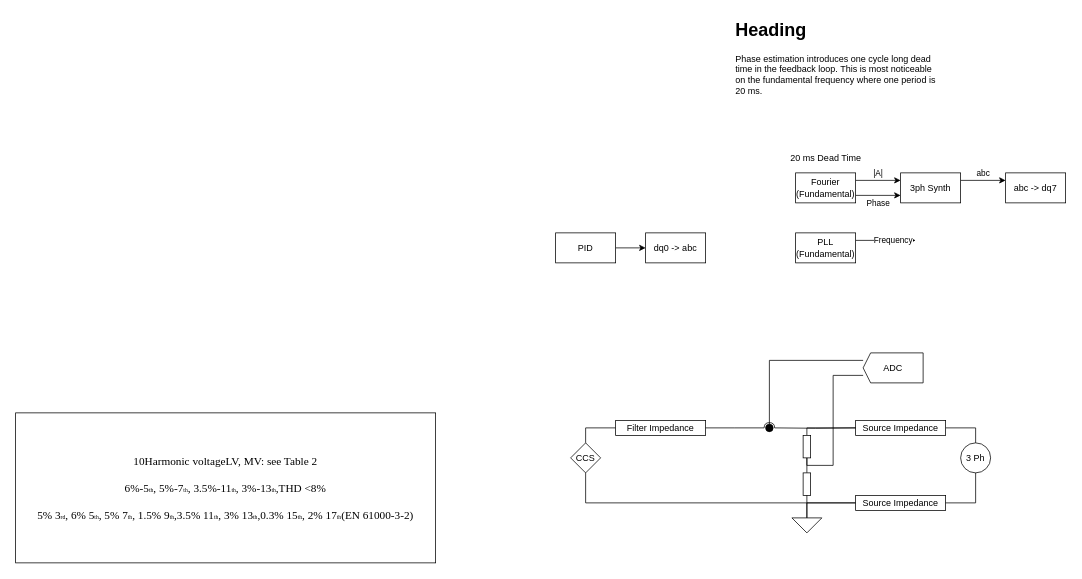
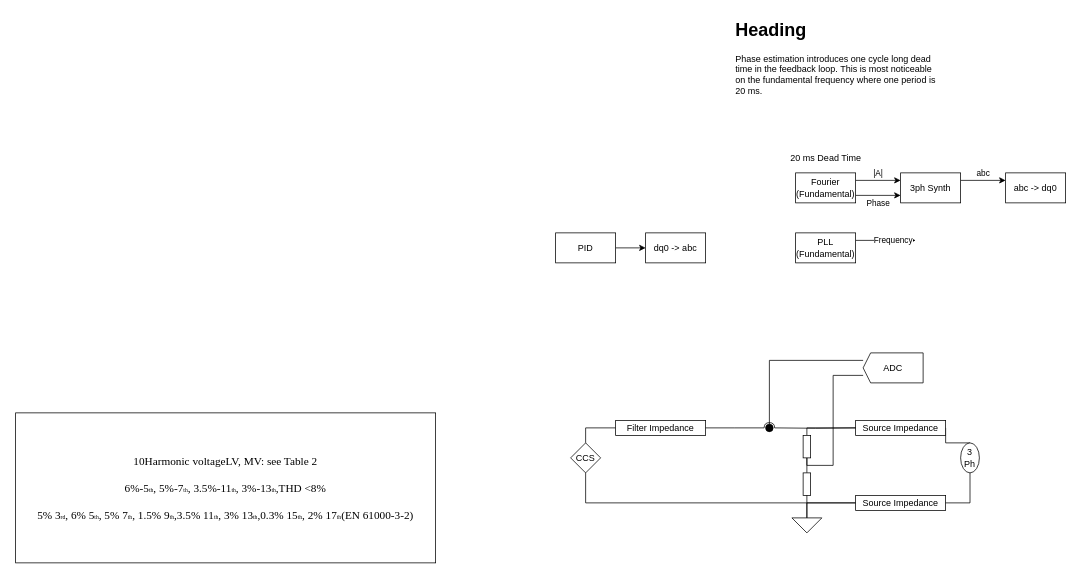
(1035, 188) -> (1035, 188)
(975, 458) -> (970, 458)
